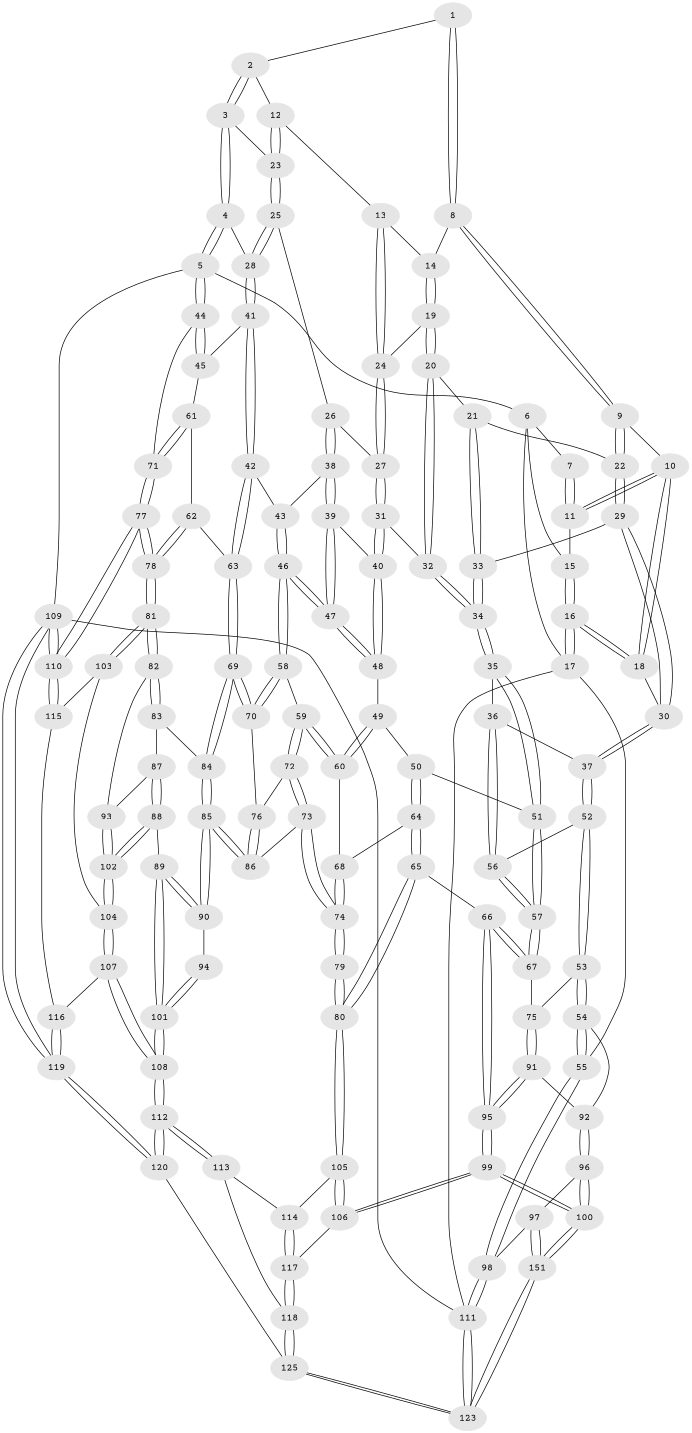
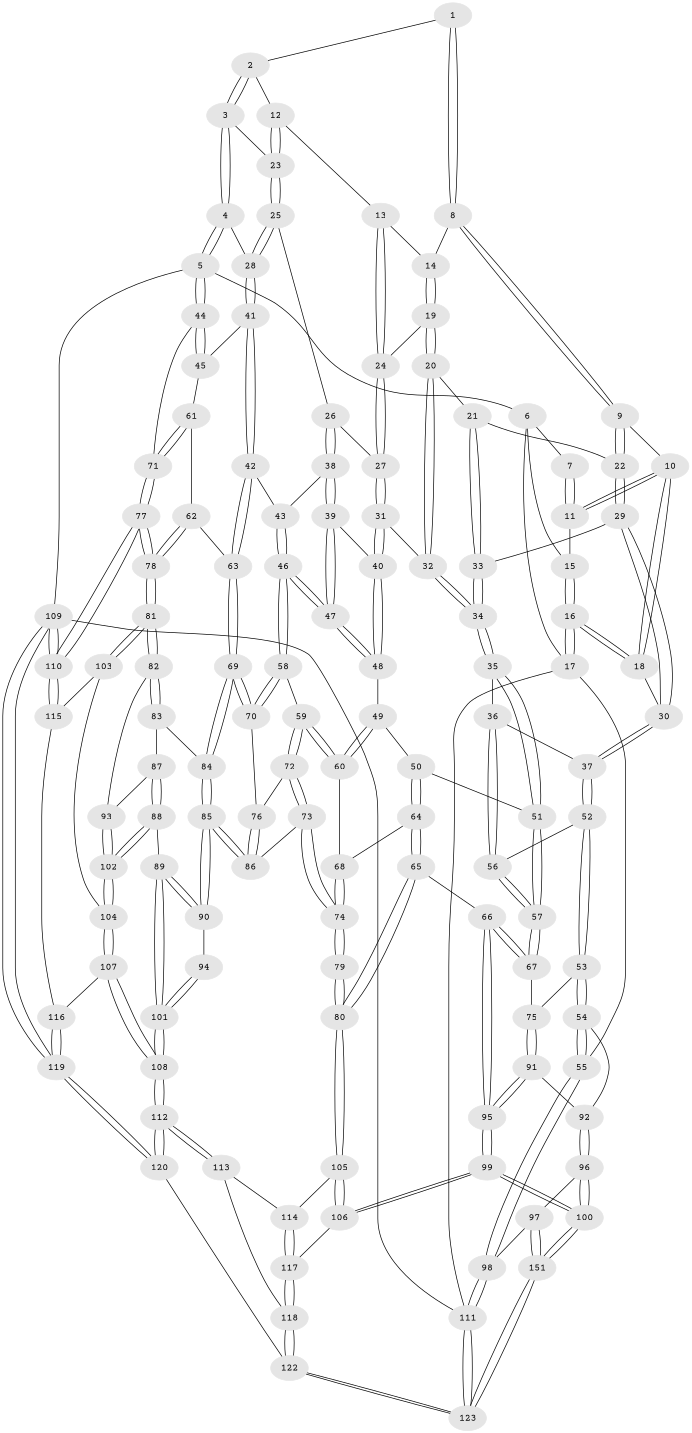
(289, 1368) -> (289, 1368)
